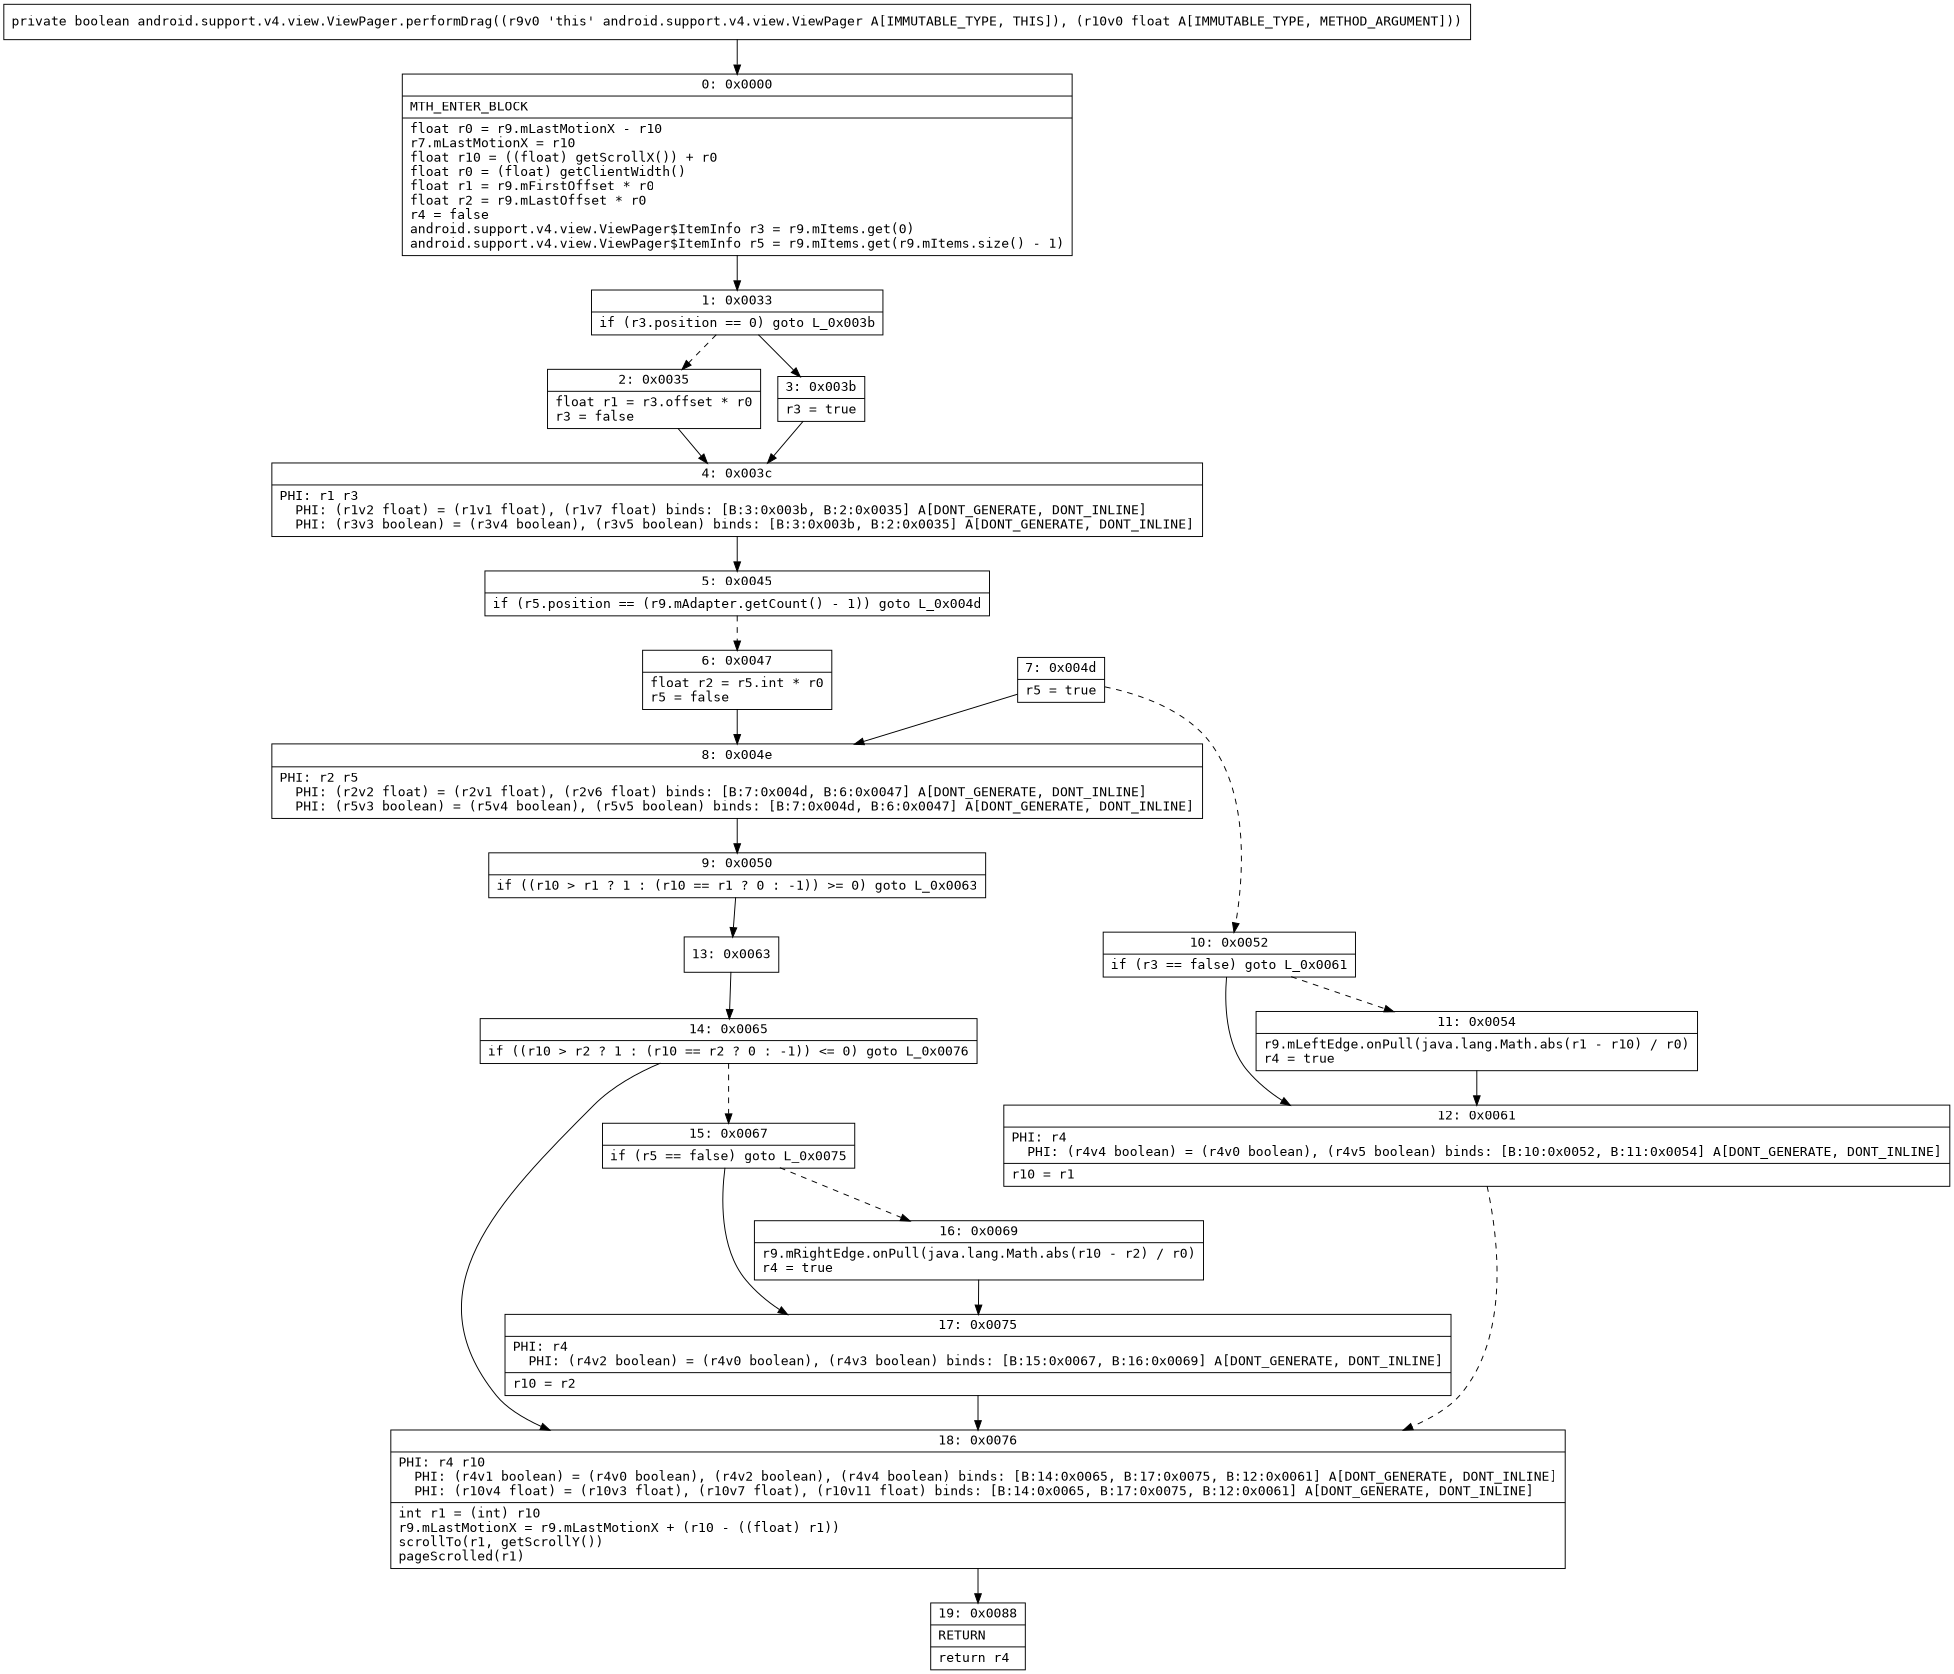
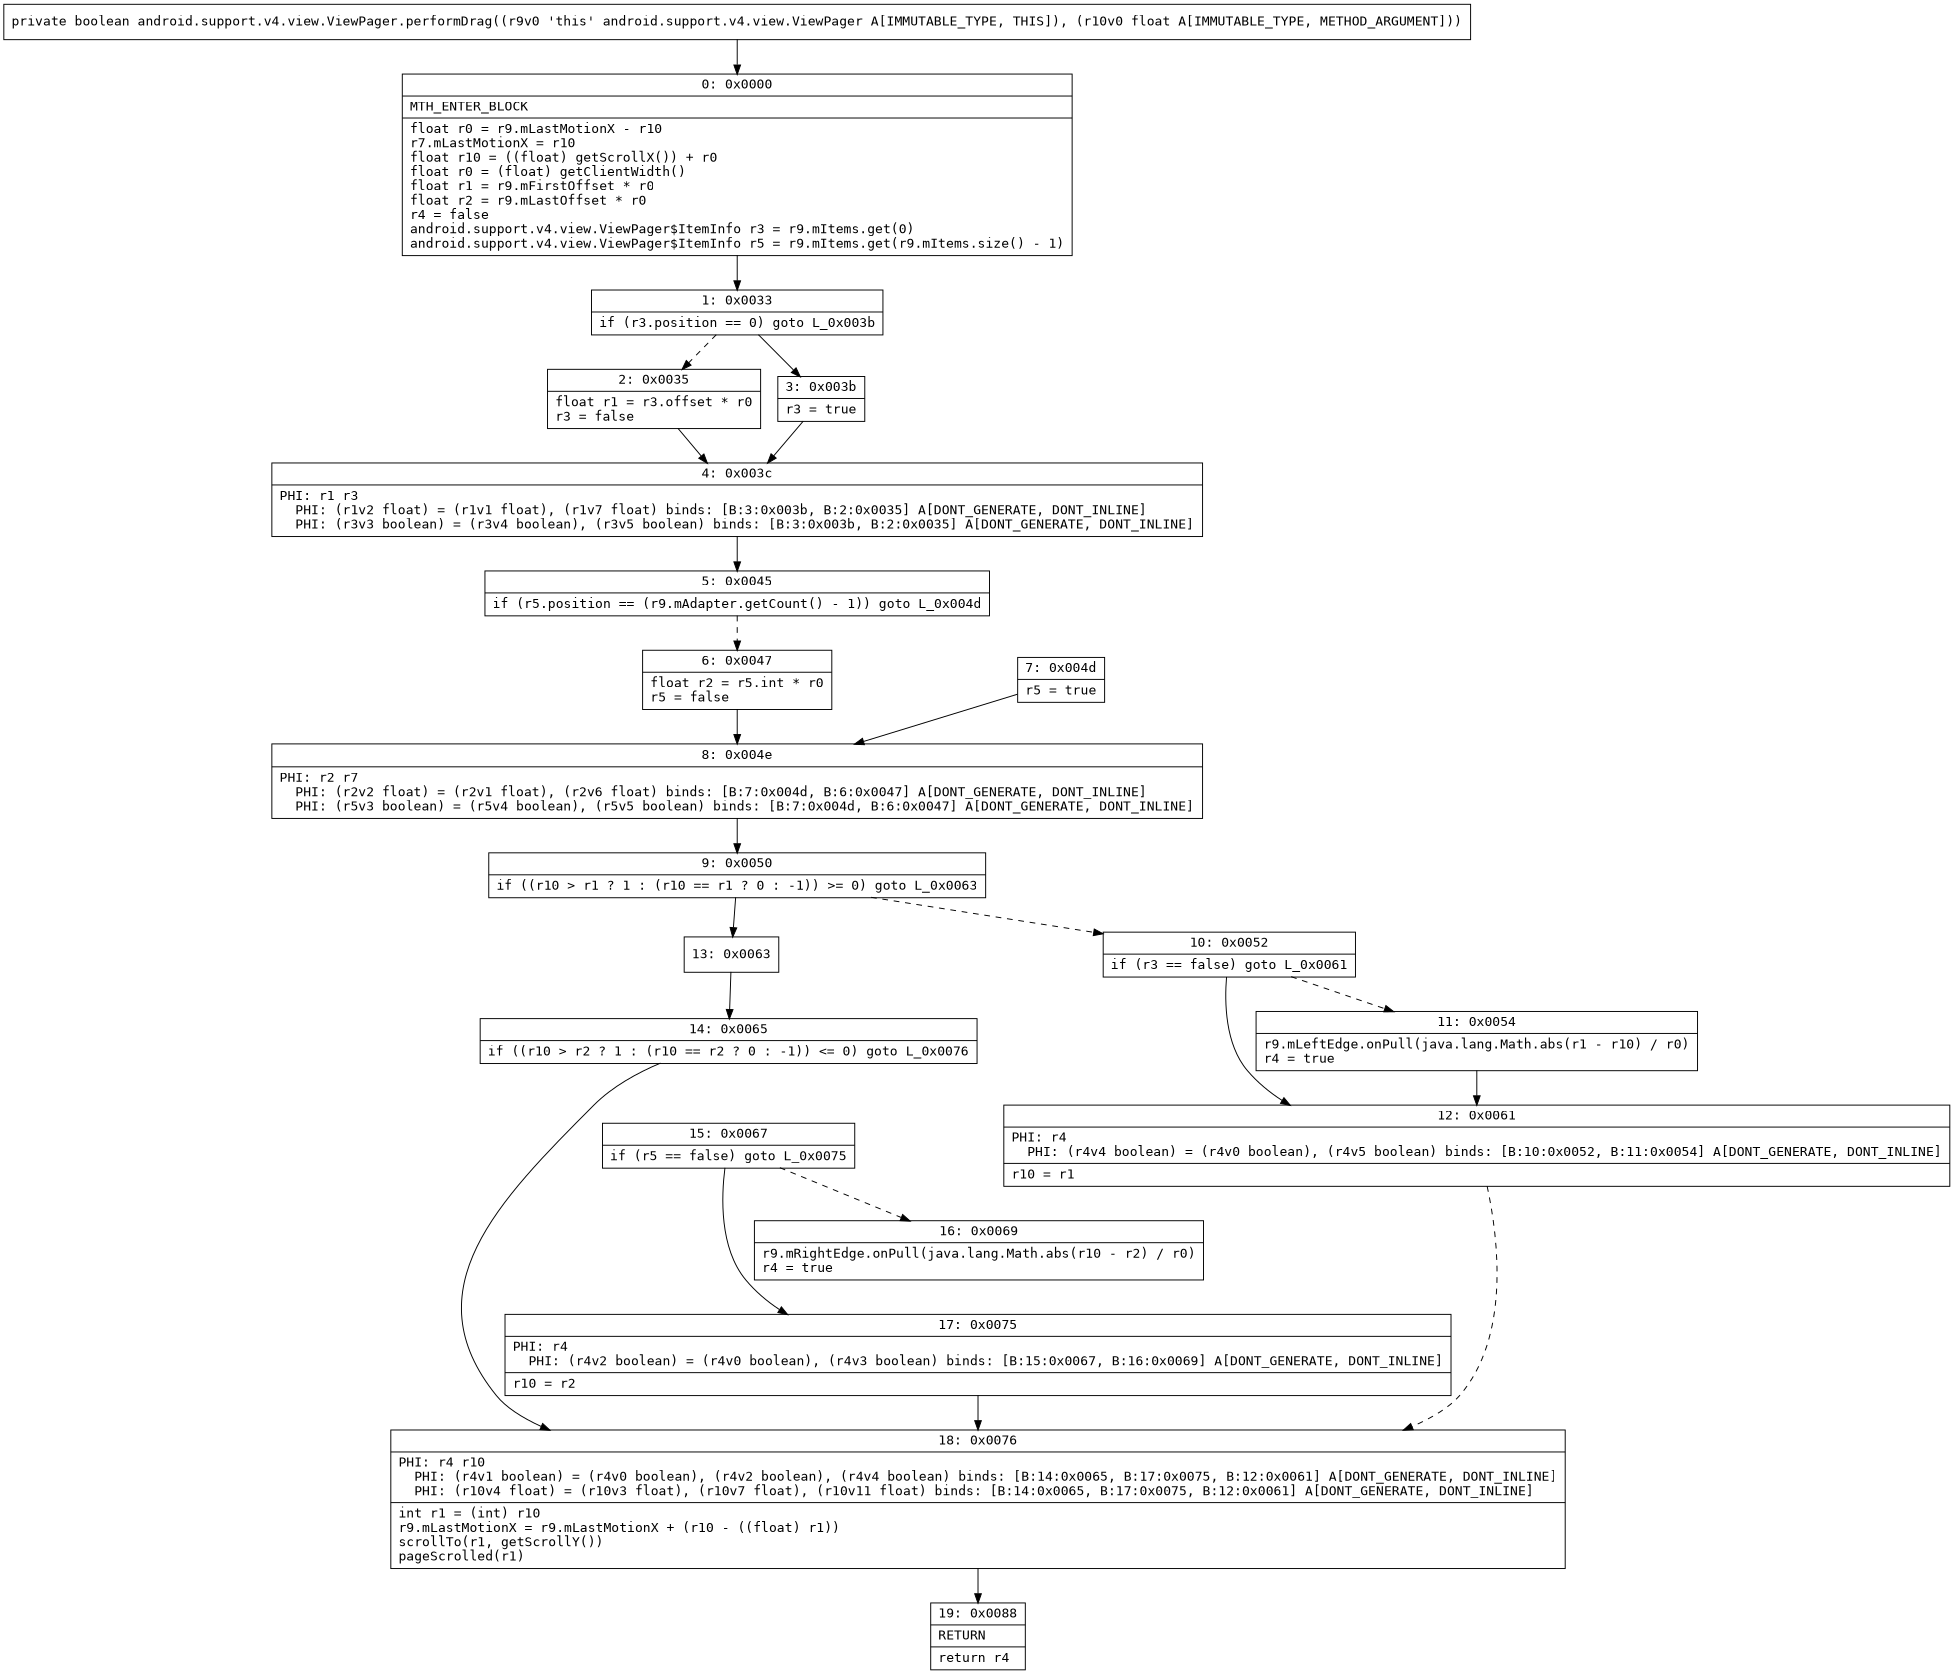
(1226, 771) -> (982, 915)
(323, 778) -> (323, 778)
(729, 1088) -> none
(979, 1292) -> none
